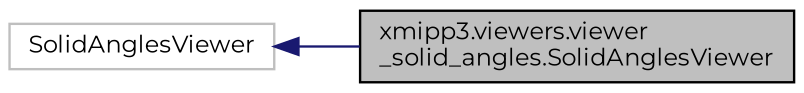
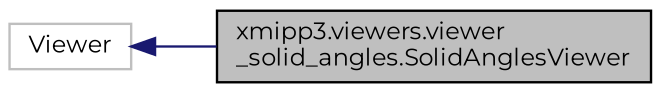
(142, 47) -> (70, 47)
